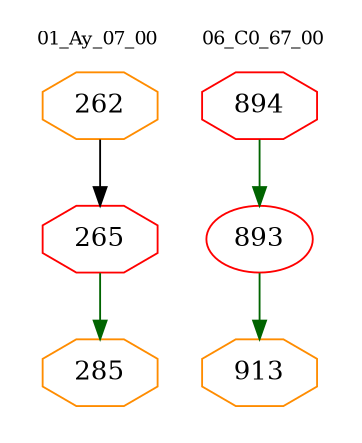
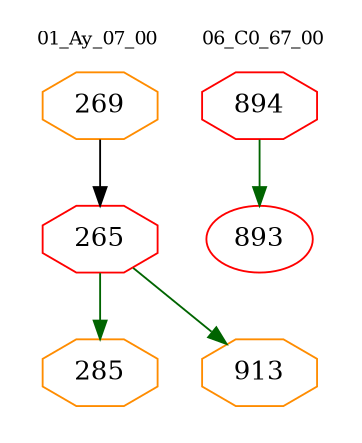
(100, 106) -> (100, 106)
(260, 297) -> (161, 290)
